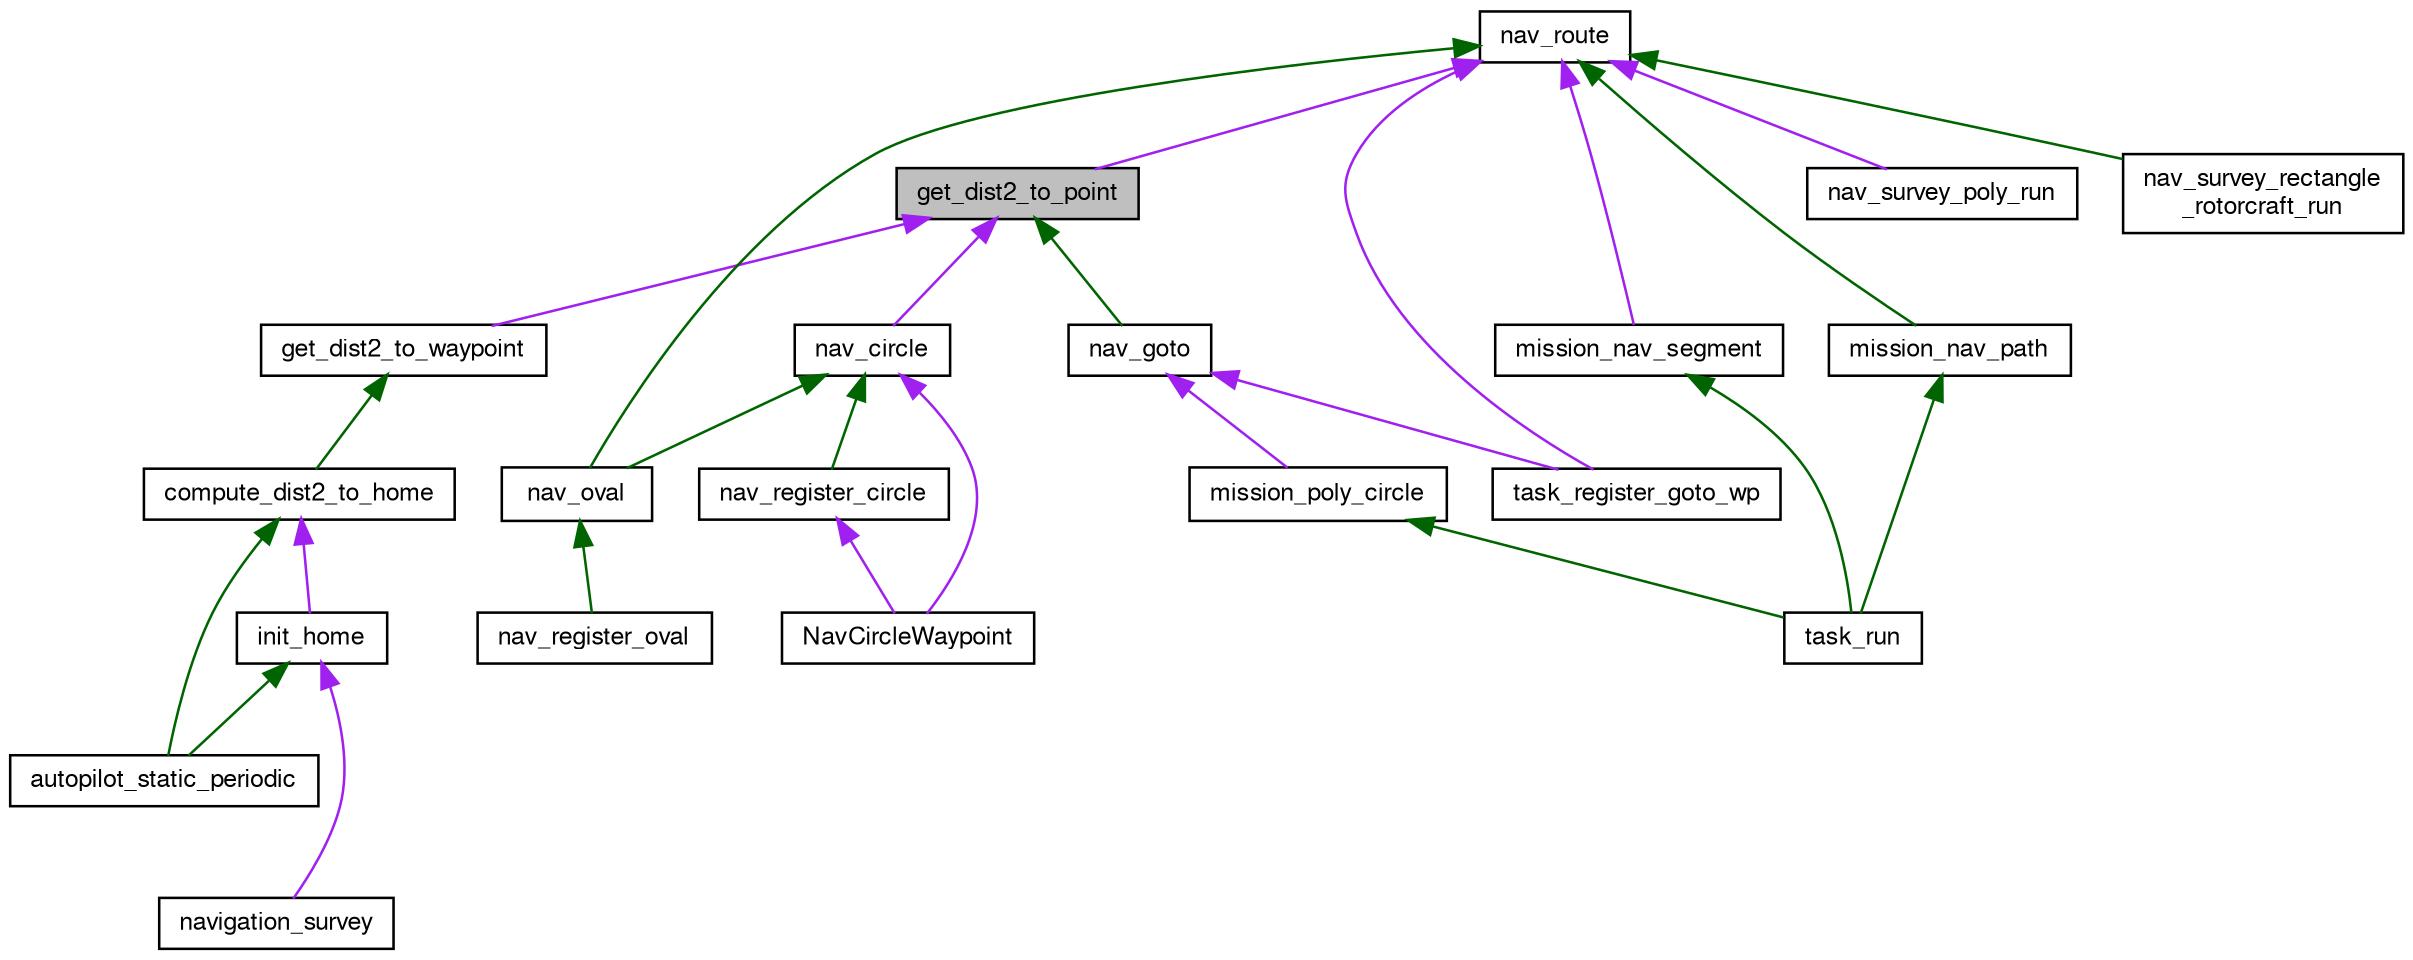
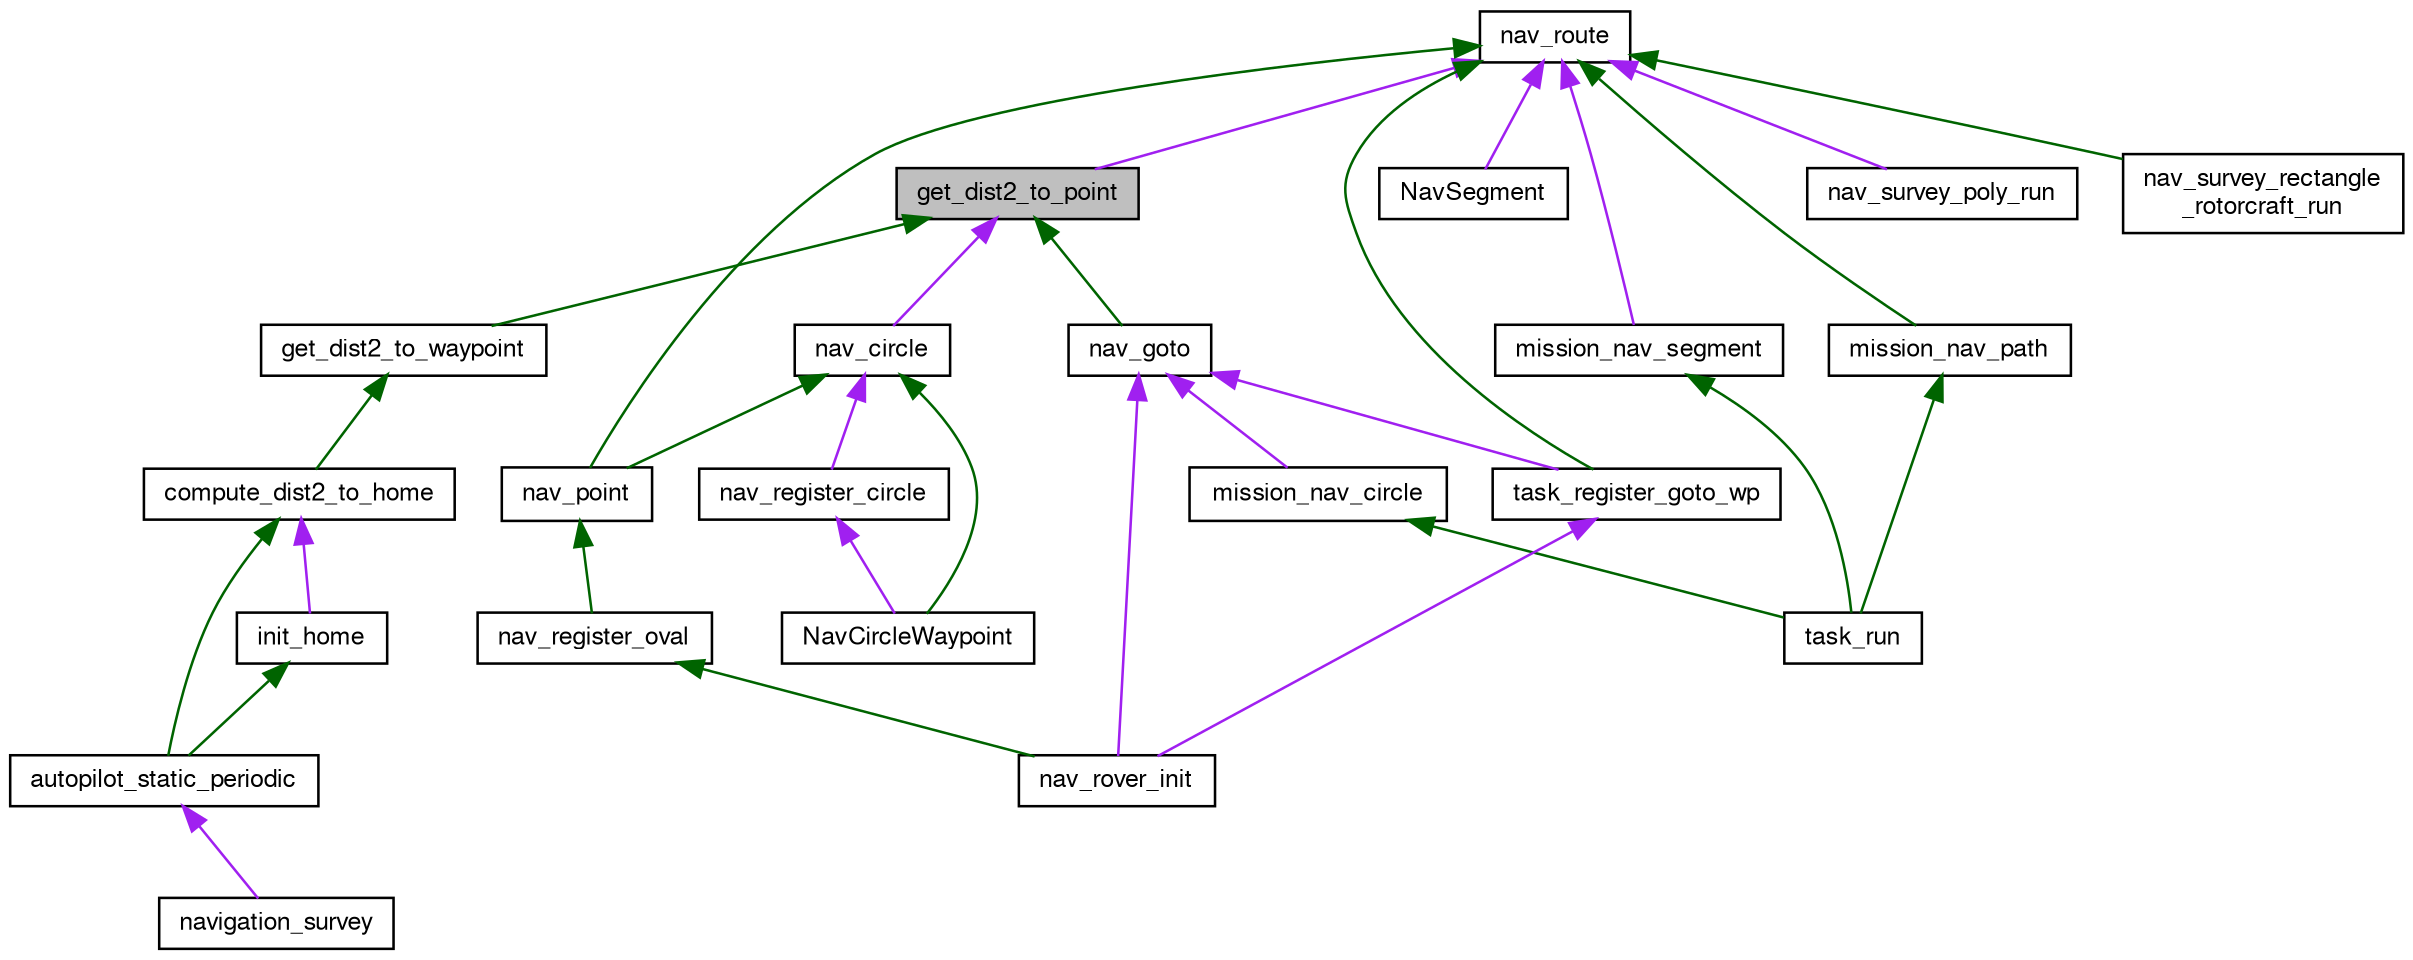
none -> (1474, 194)
(698, 275) -> (698, 275)
(1385, 289) -> (1385, 289)
(844, 434) -> (844, 434)
(577, 494) -> (577, 494)
(1318, 494) -> (1318, 494)
(977, 501) -> (977, 501)
none -> (1117, 781)
(342, 798) -> (229, 862)
